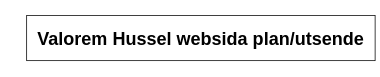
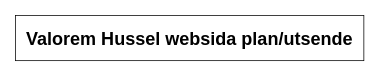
(201, 38) -> (189, 38)
